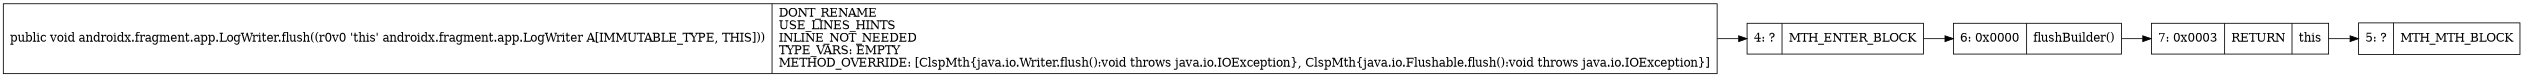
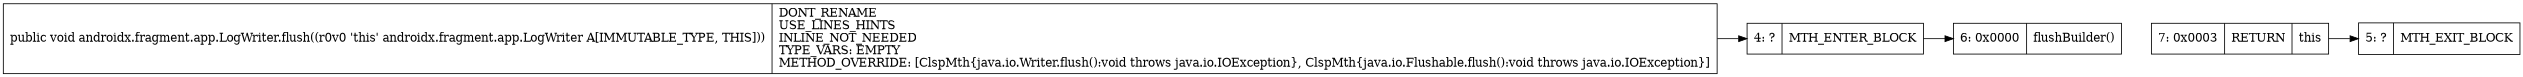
(2457, 38) -> (2457, 38)
(2132, 39) -> none
